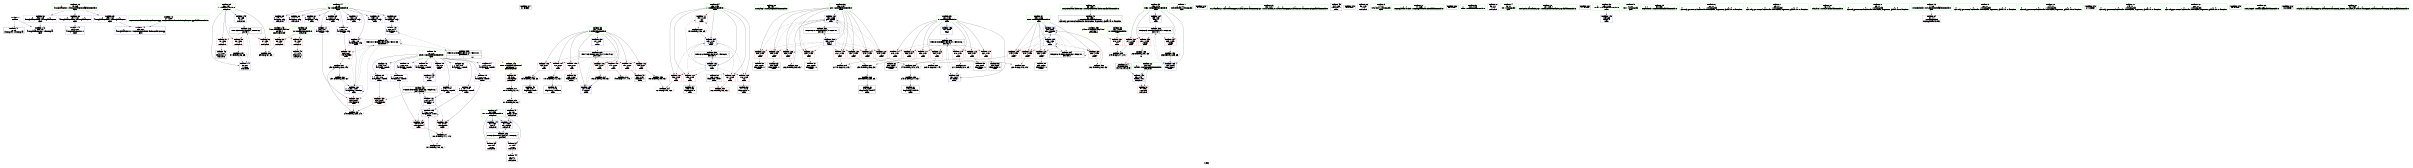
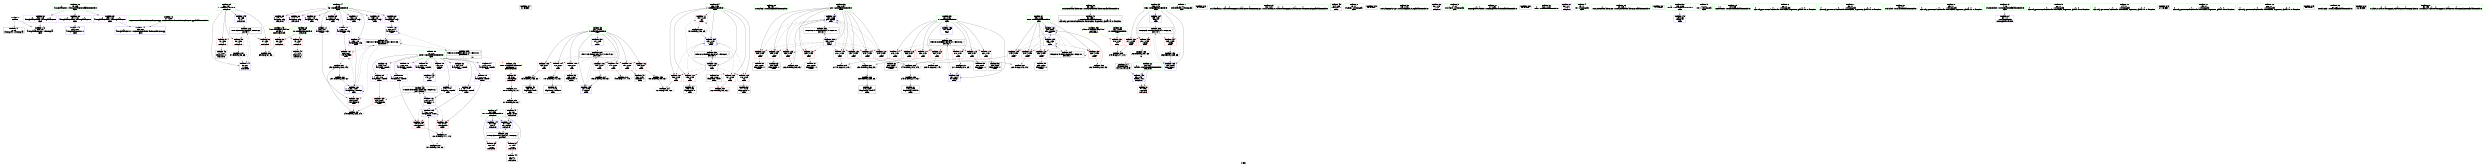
none -> (1354, 7)
none -> (1404, 7)
